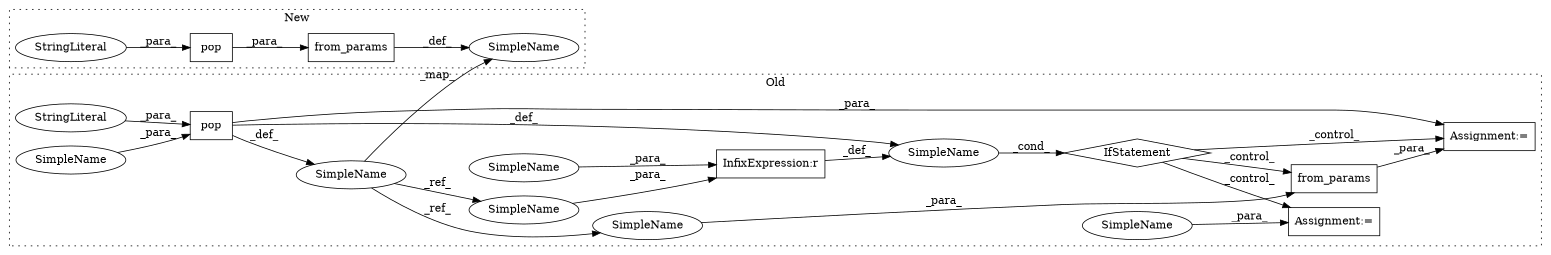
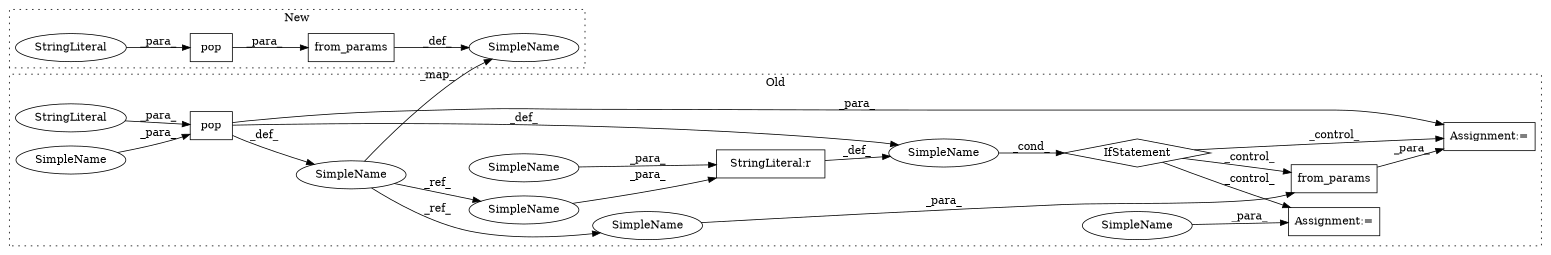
(771, 164) -> (771, 164)
